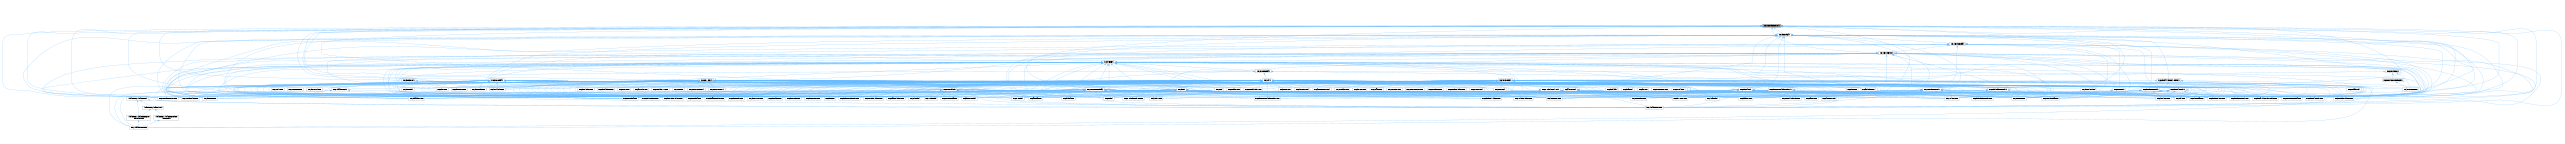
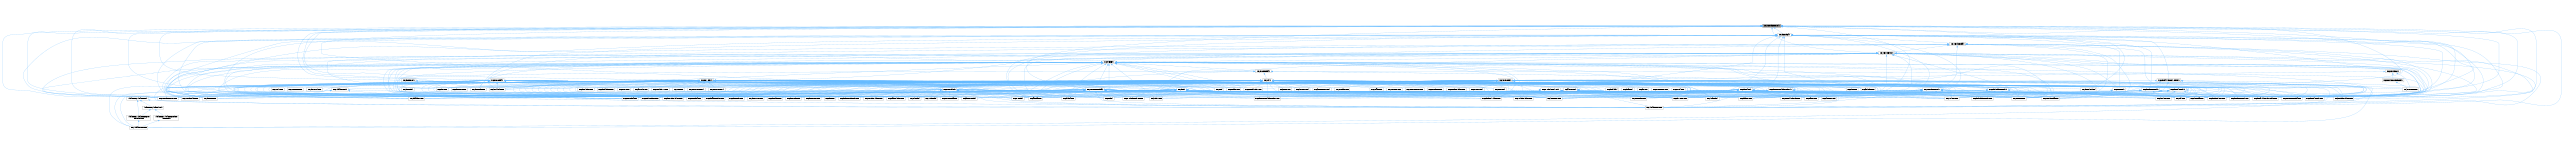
(1360, 89) -> none
(2354, 89) -> none
